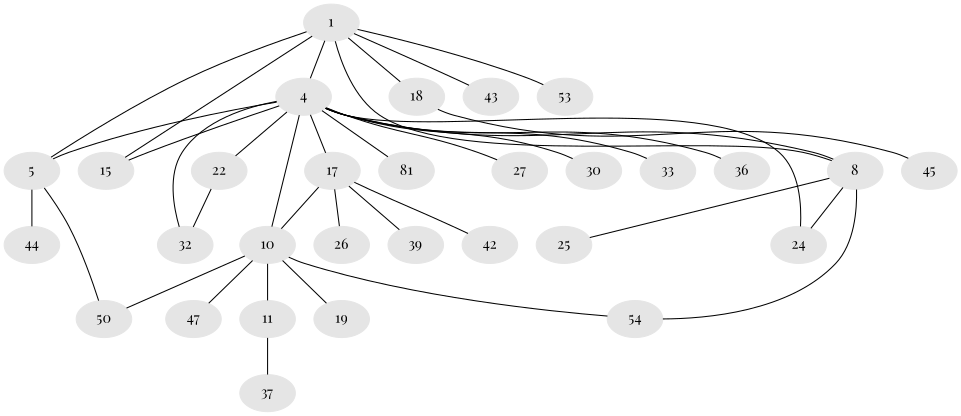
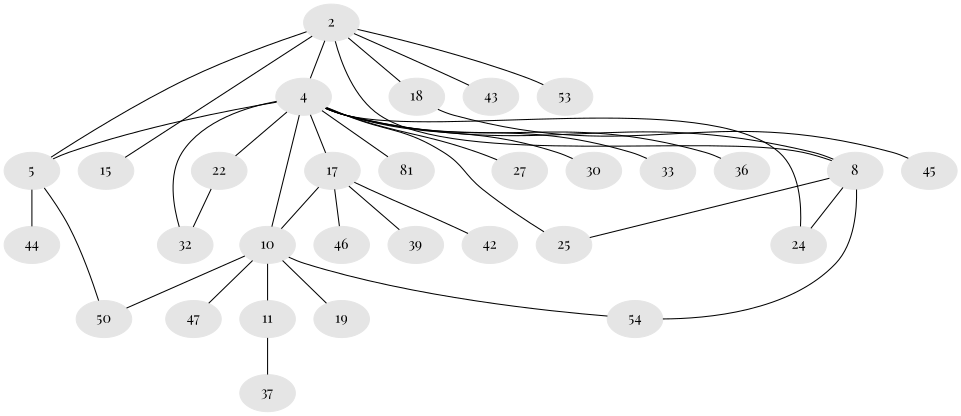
(331, 23) -> (331, 23)
(185, 139) -> (445, 153)
(342, 245) -> (342, 245)
